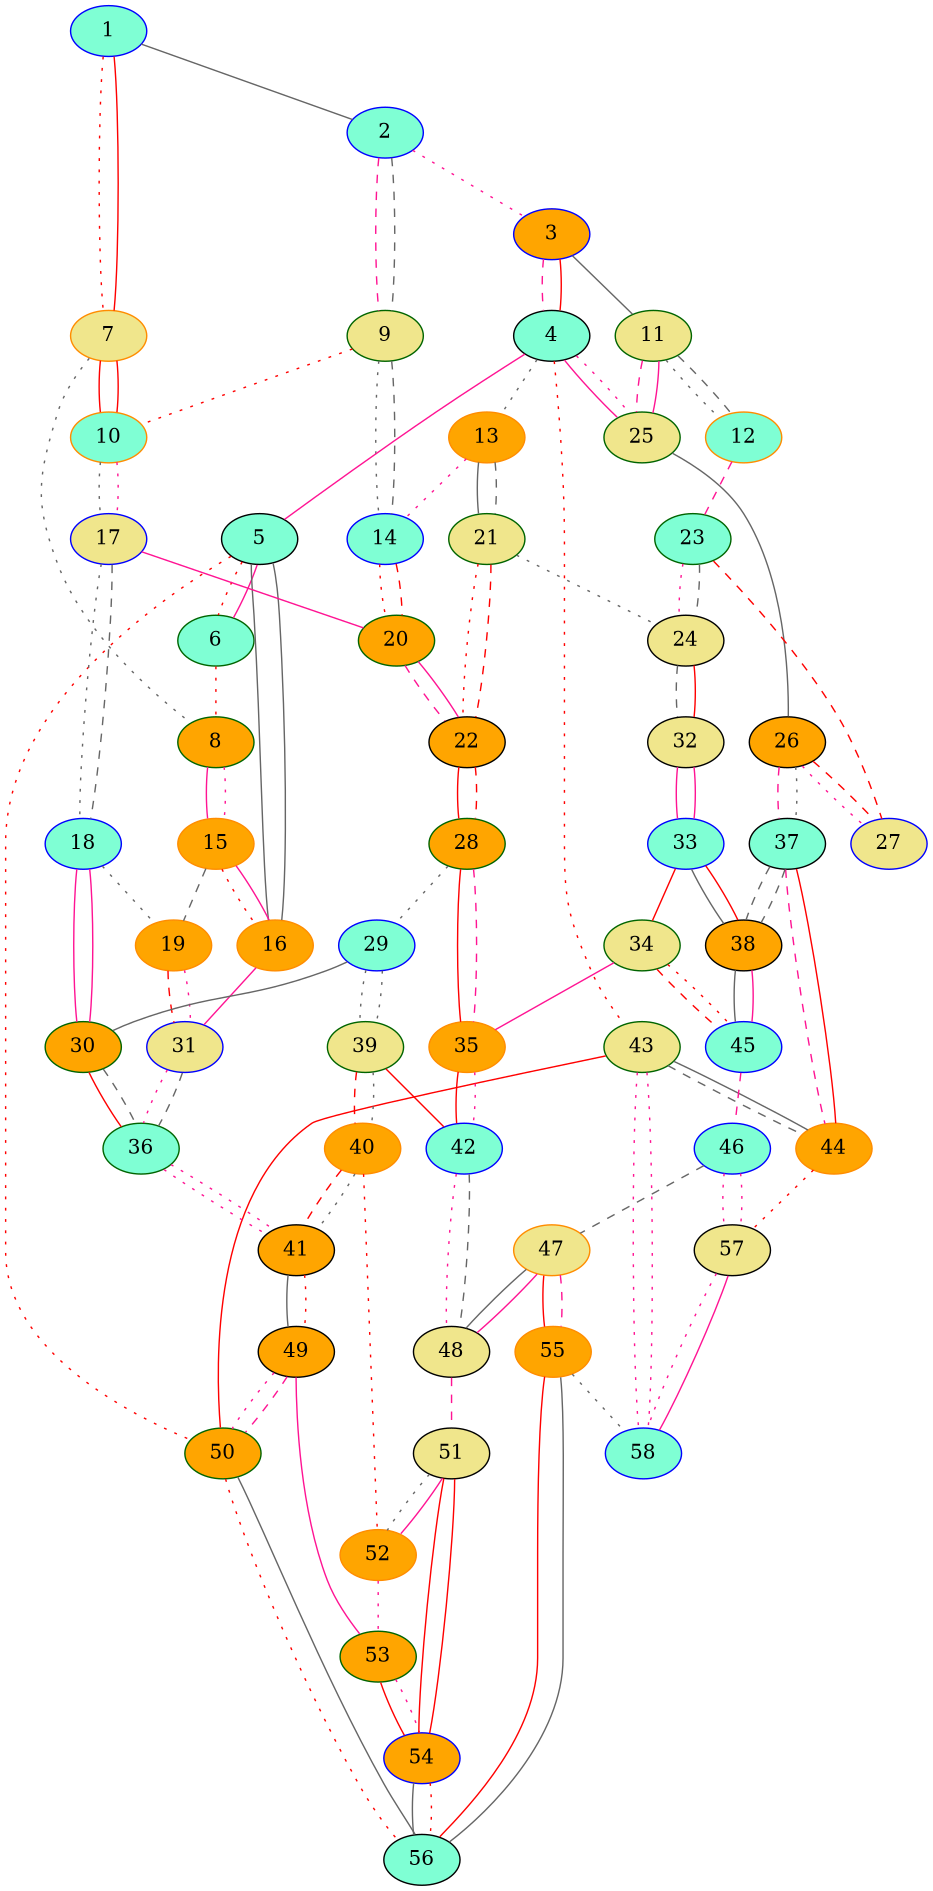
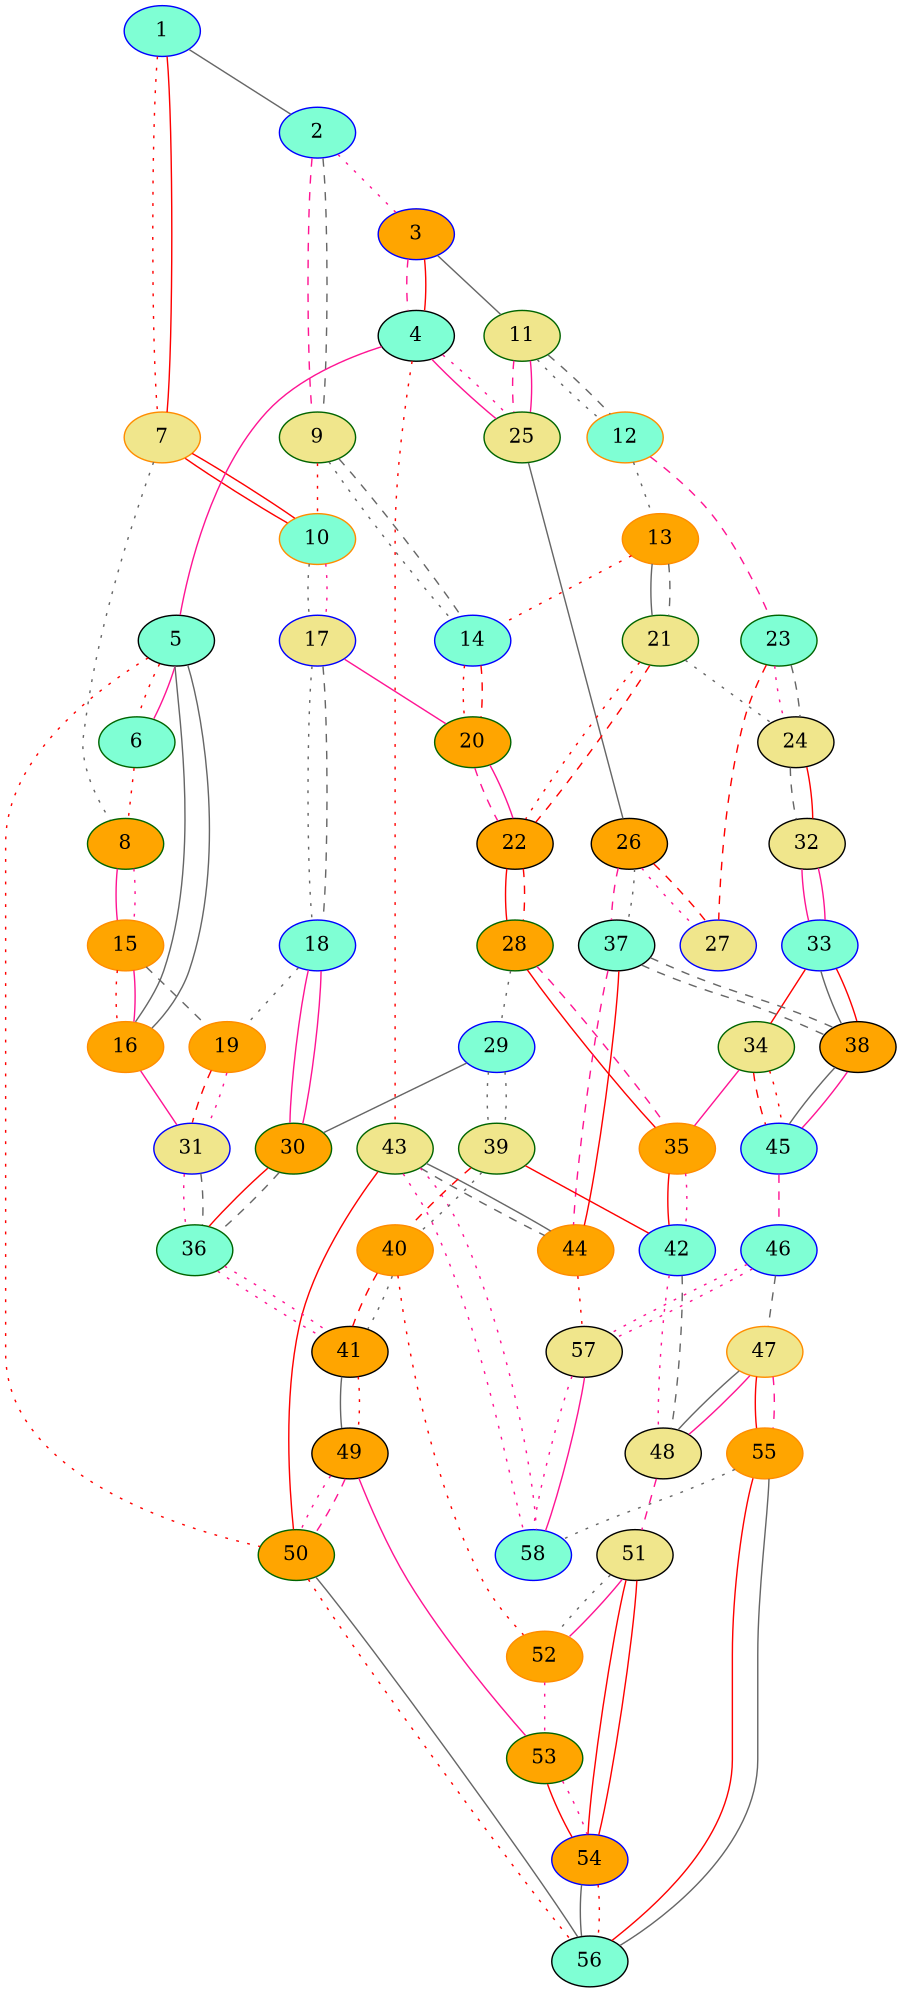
(519, 387) -> (643, 488)
(436, 488) -> (573, 586)
